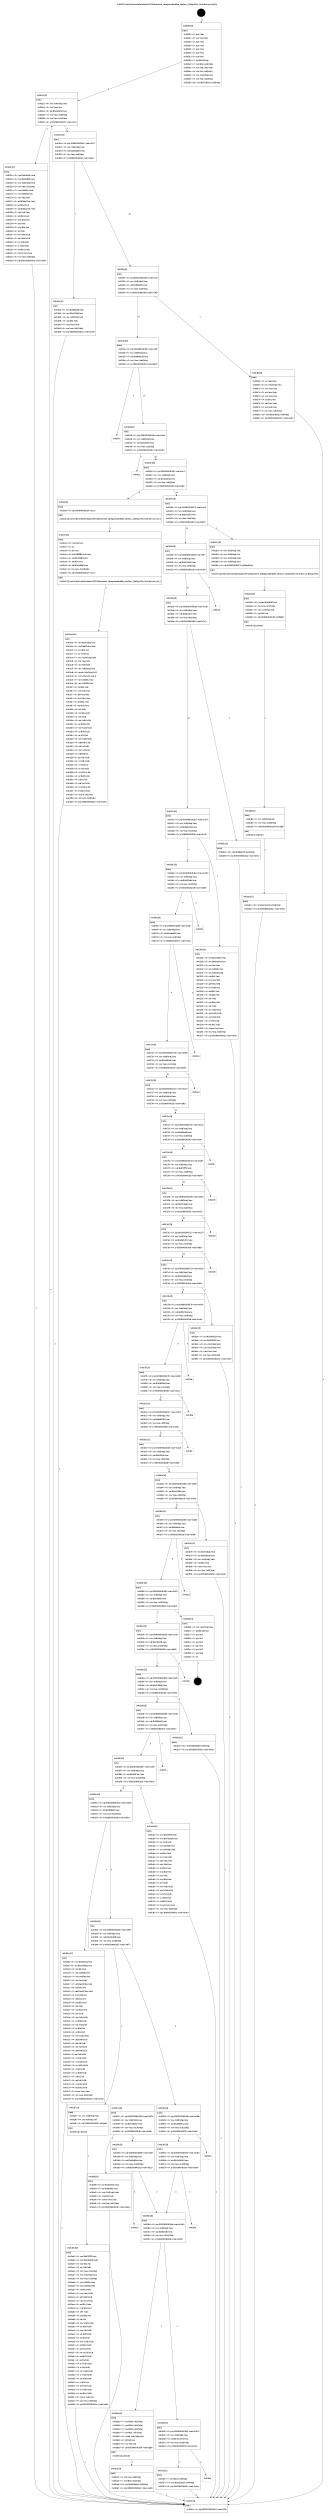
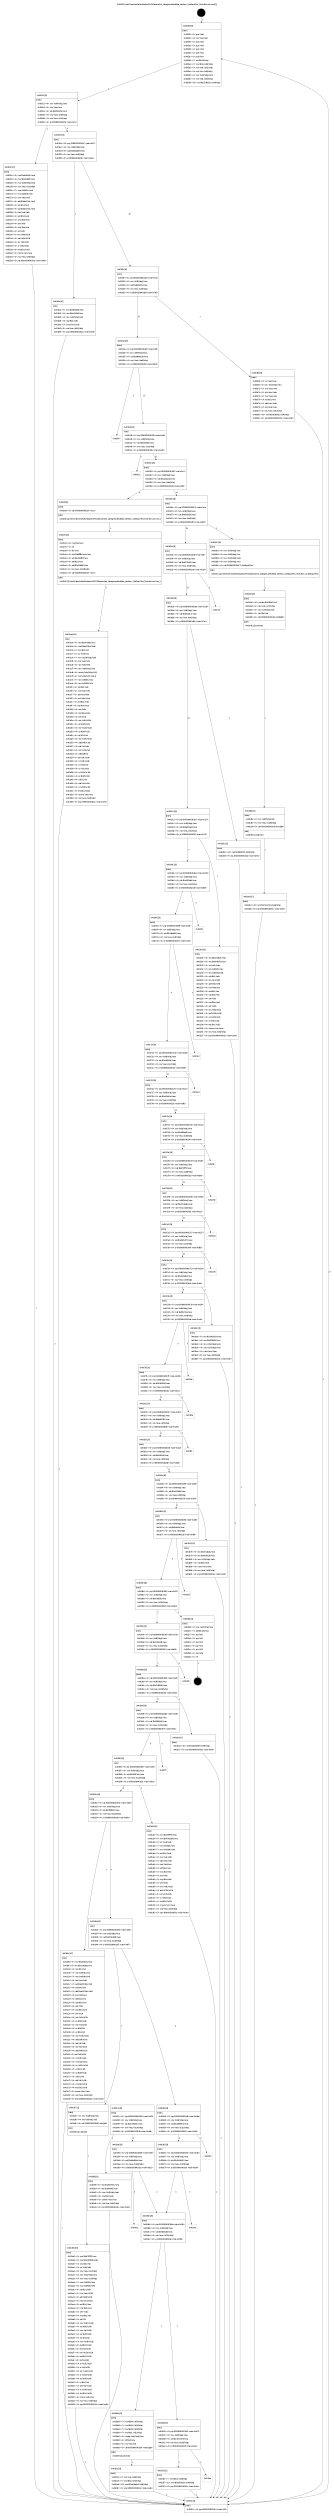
(49, 1377) -> (328, 1289)
